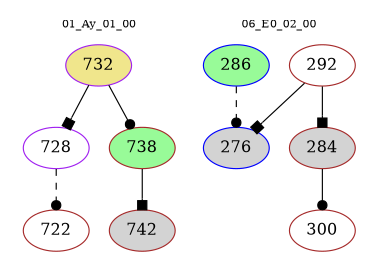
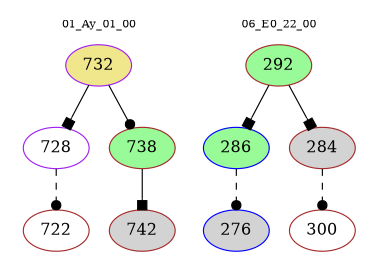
(279, 25) -> (279, 25)
(322, 65) -> (279, 65)
(283, 103) -> (260, 101)
(322, 185) -> (322, 185)
